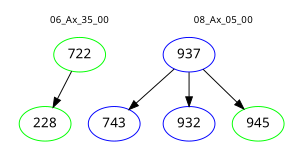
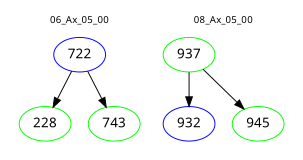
(80, 21) -> (80, 21)
(80, 55) -> (80, 55)
(189, 55) -> (189, 55)
(162, 80) -> (95, 85)
(114, 124) -> (114, 124)
